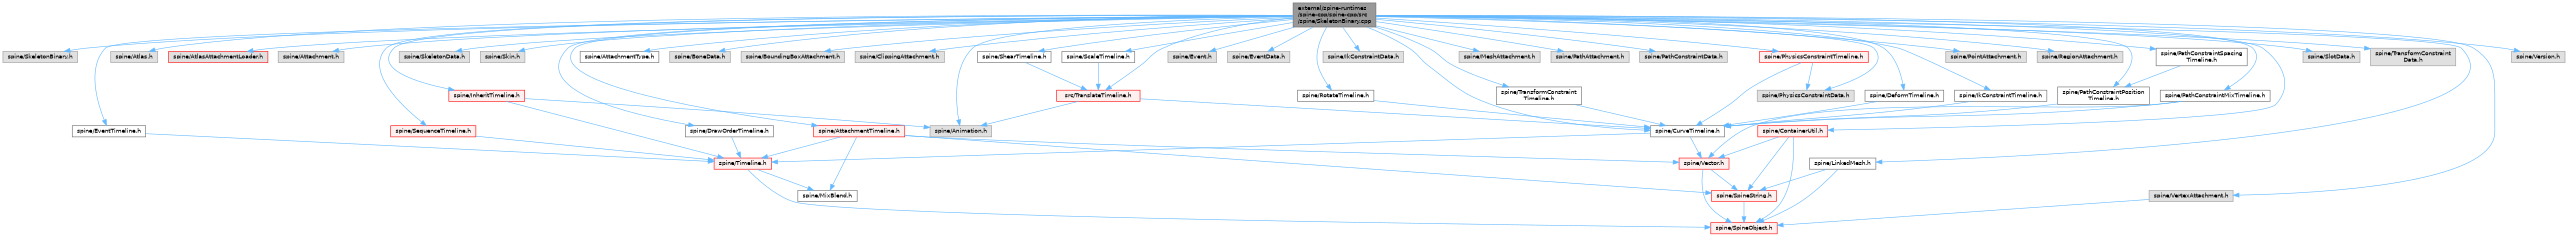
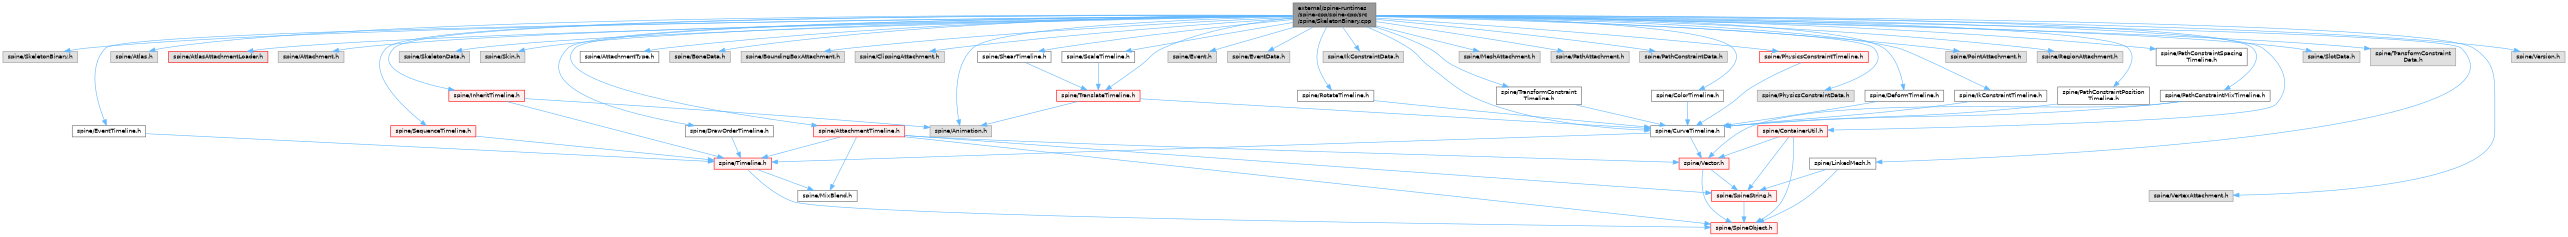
(1810, 73) -> none
(2155, 75) -> none
(1098, 96) -> (1098, 96)
none -> (1688, 96)
(1966, 212) -> (1305, 180)
